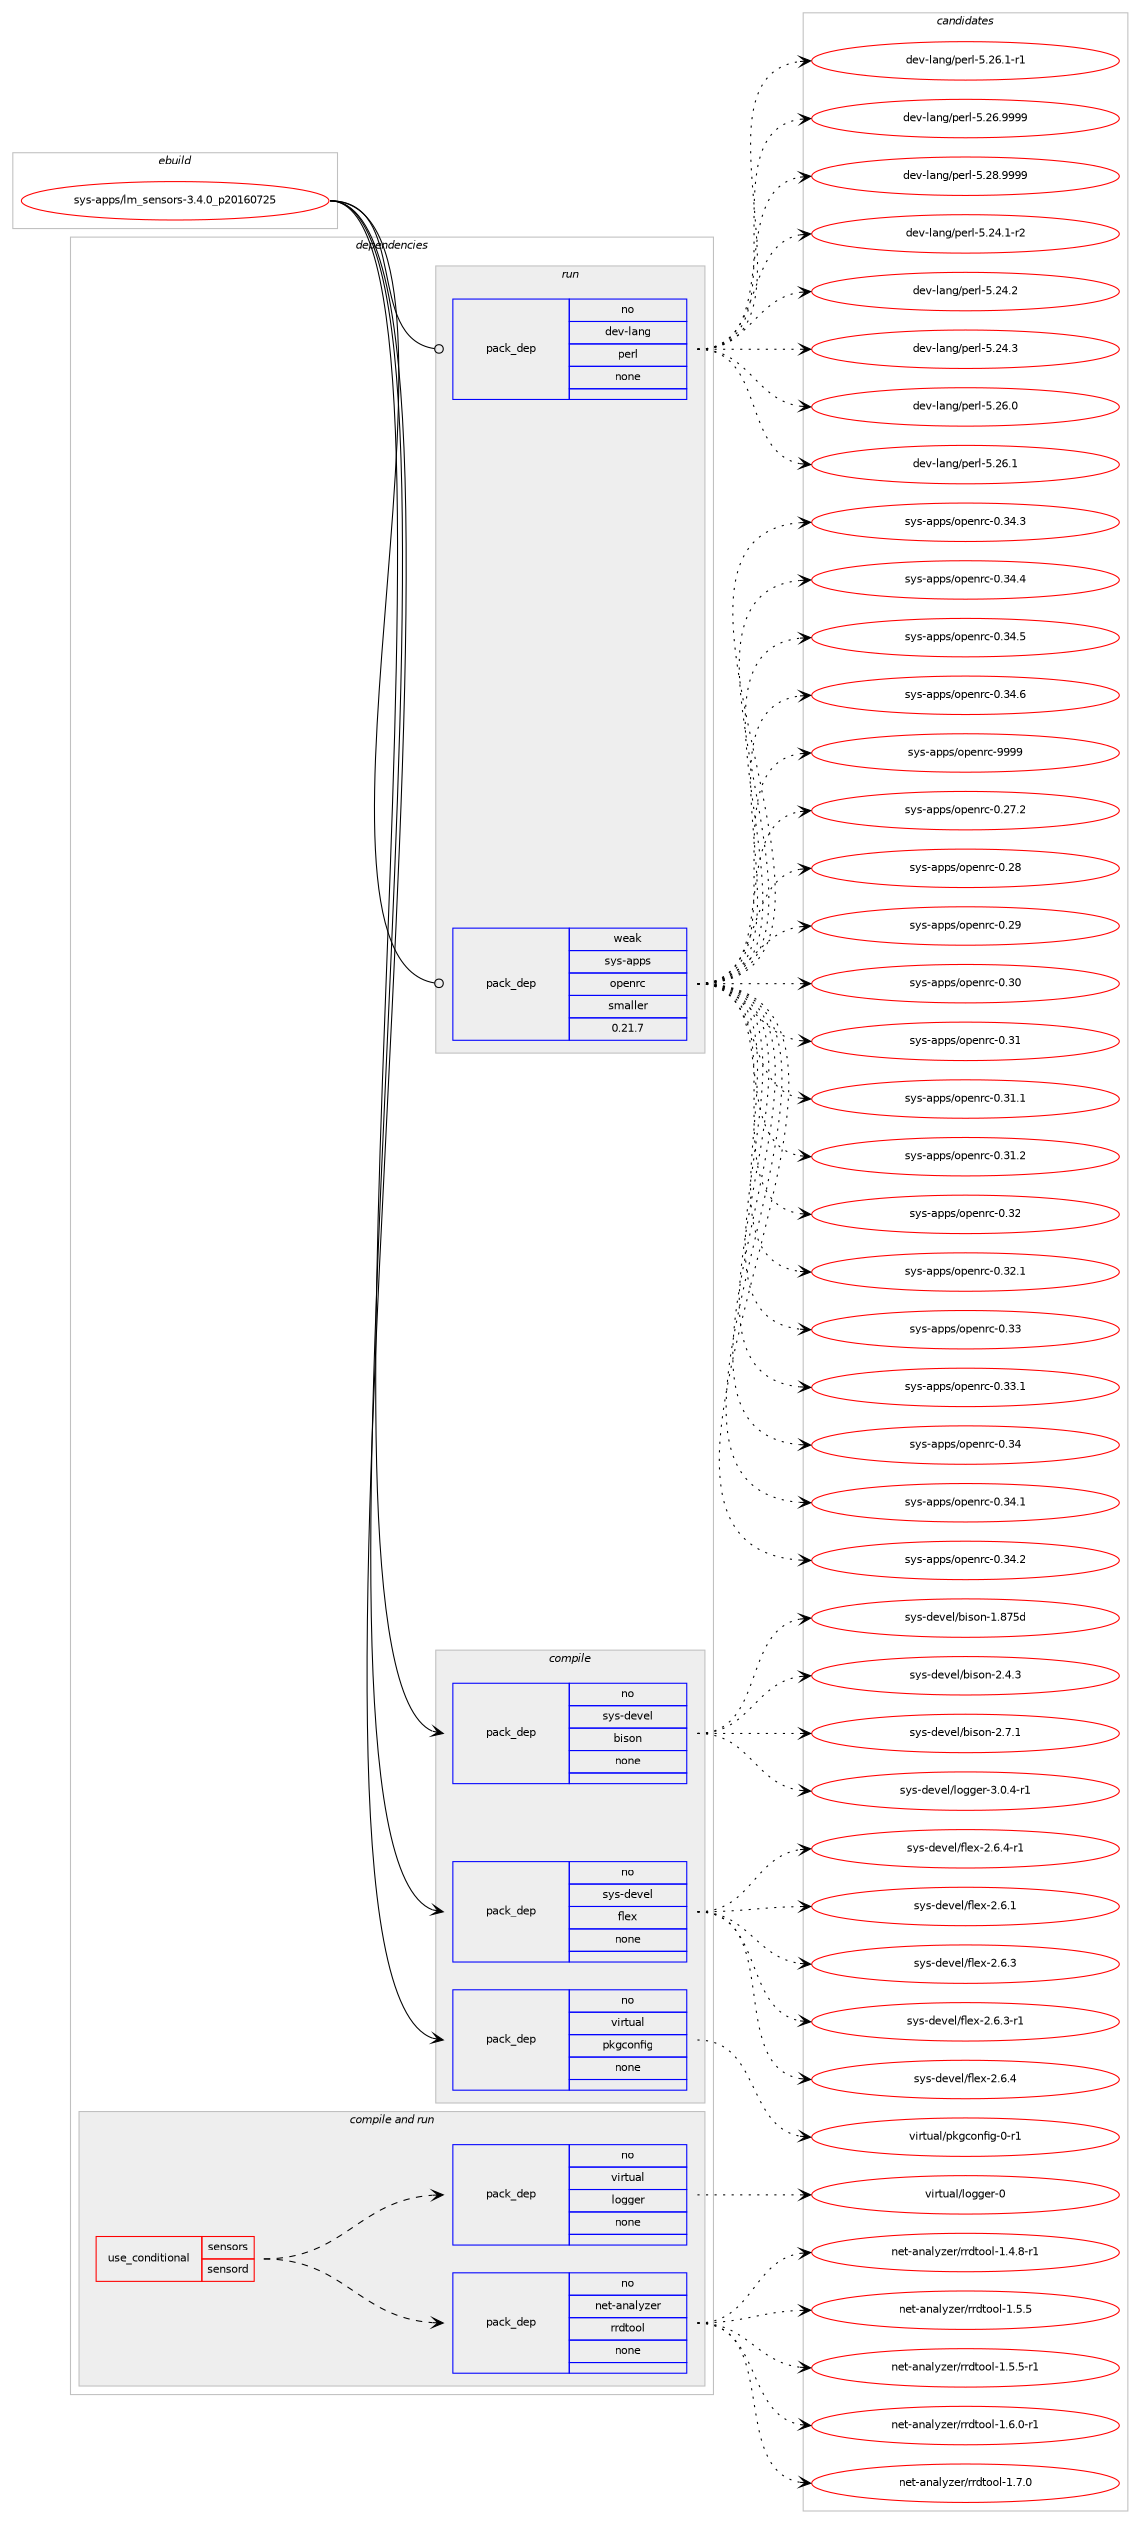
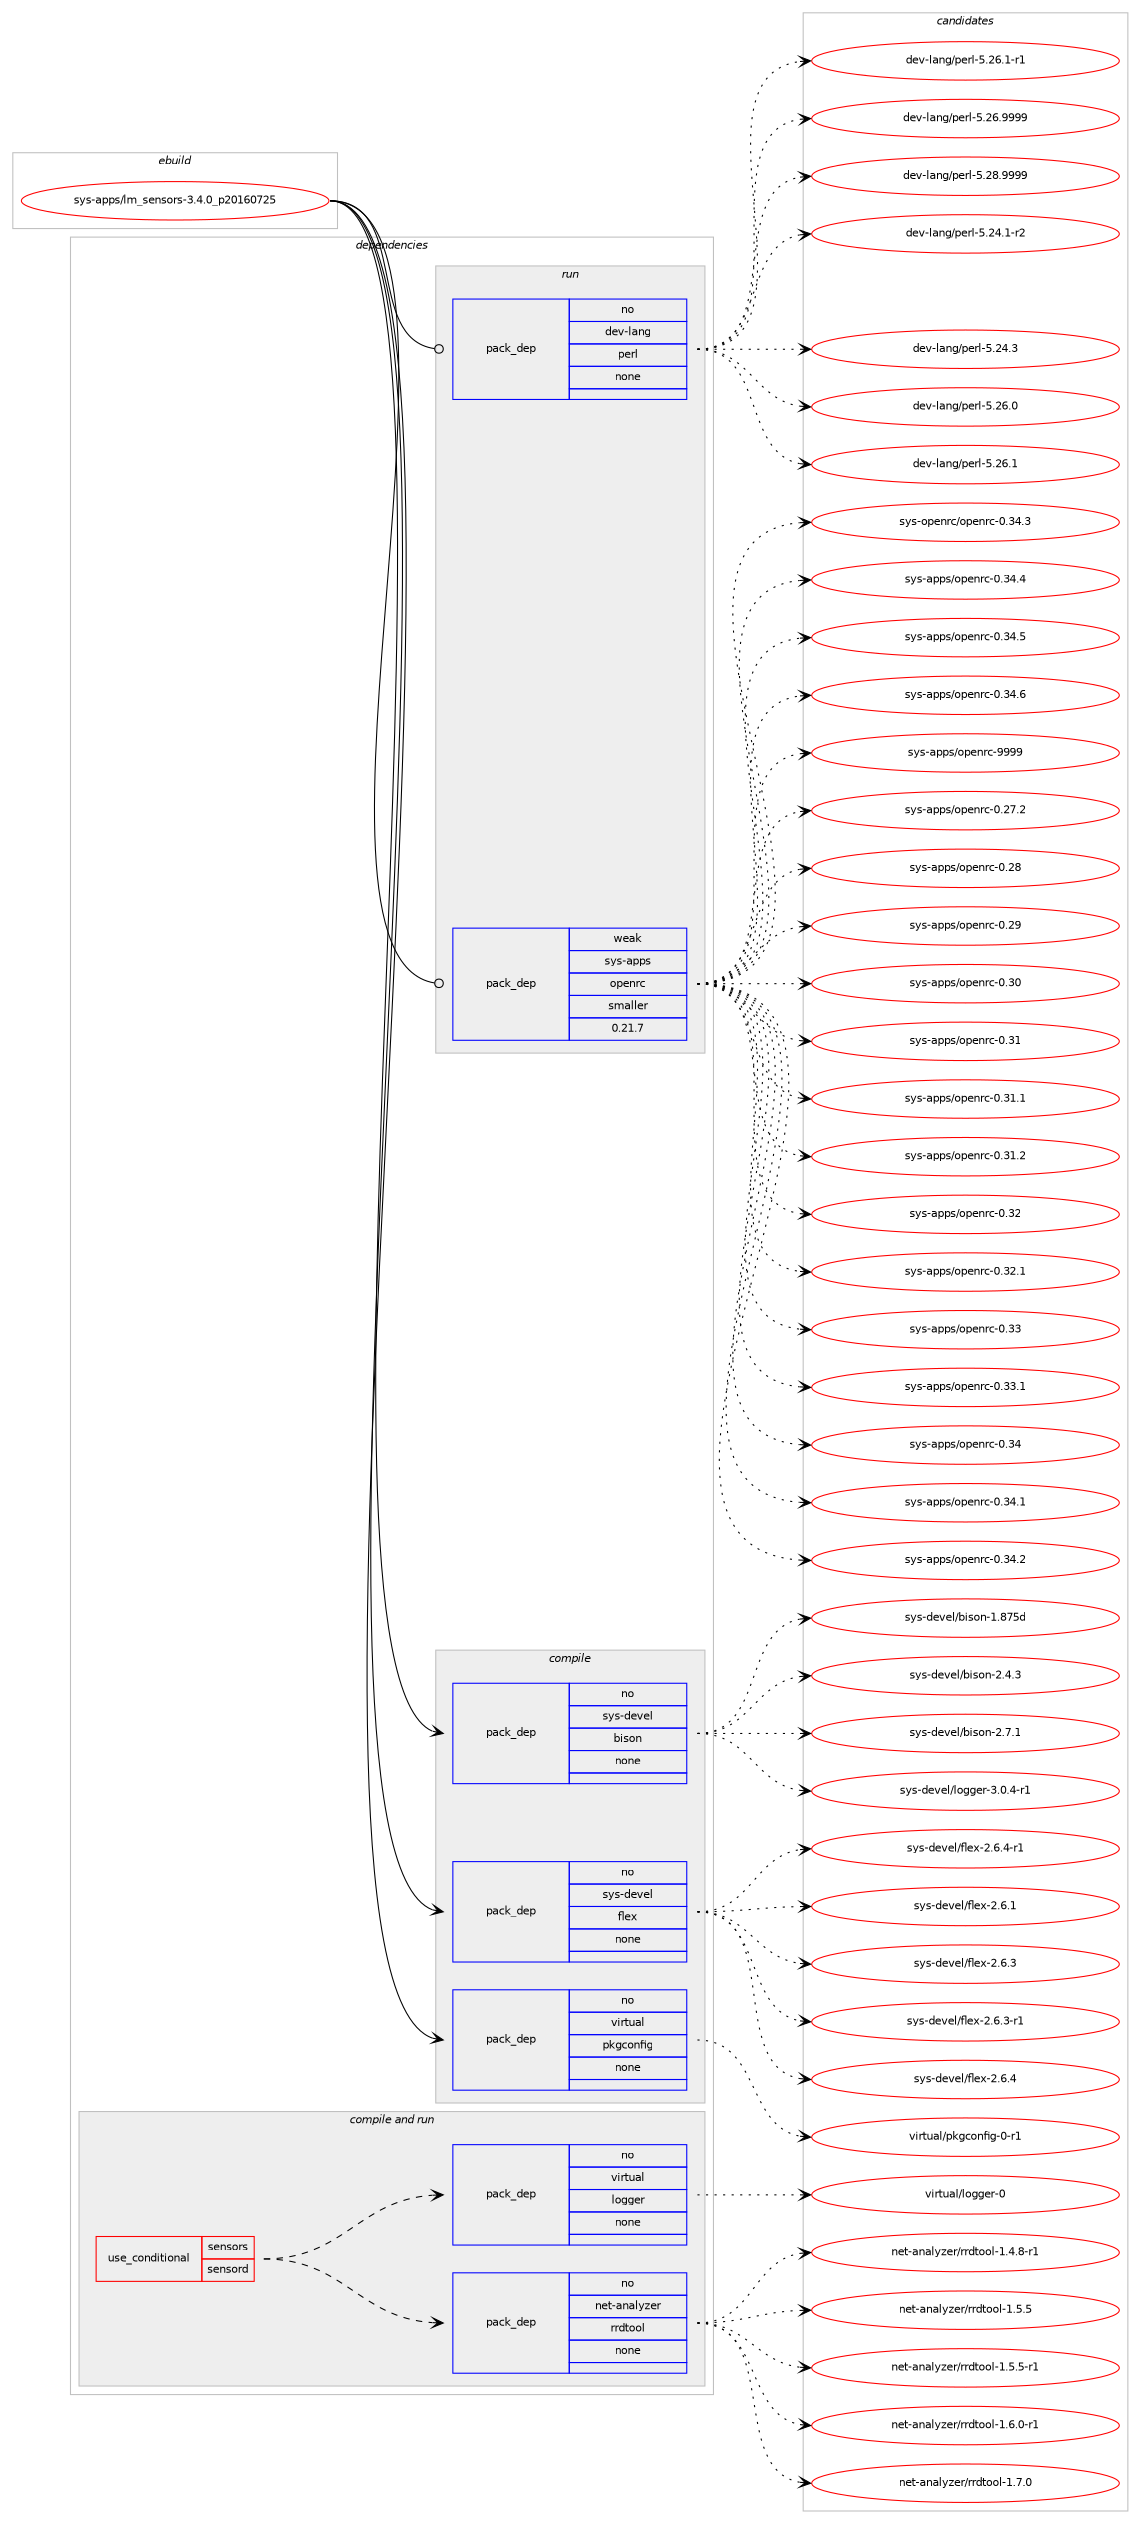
(966, 292) -> none
(966, 522) -> (966, 522)
